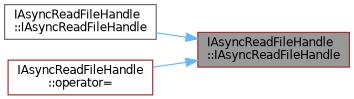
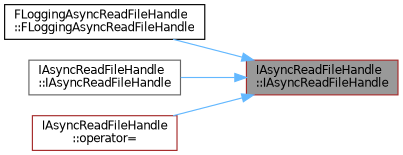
none -> (105, 22)
